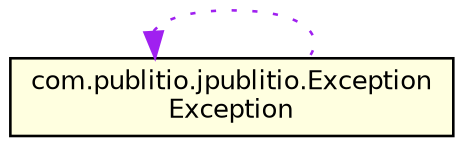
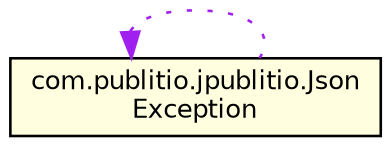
(232, 97) -> (196, 97)
